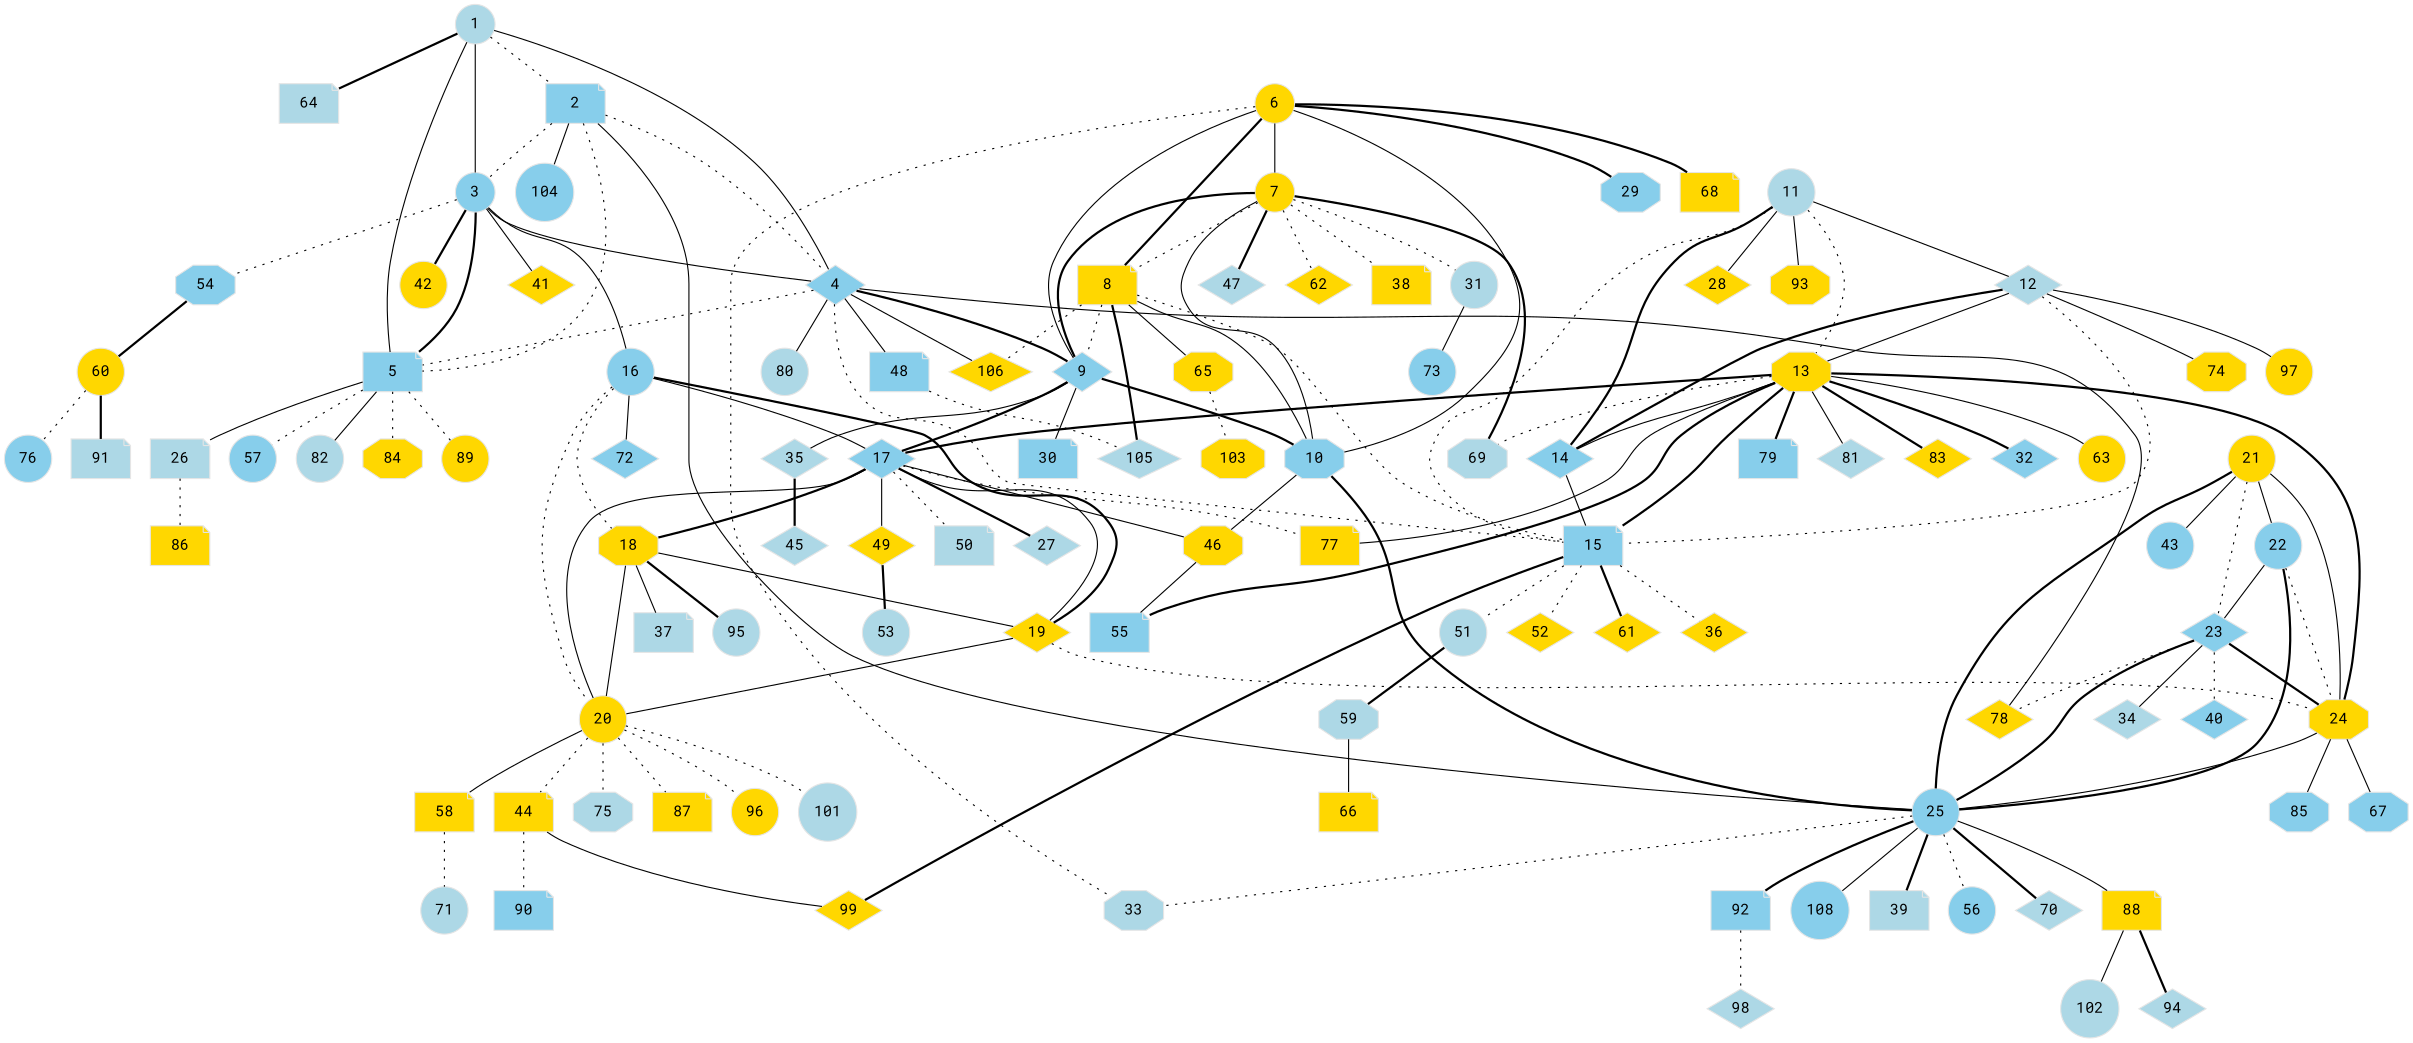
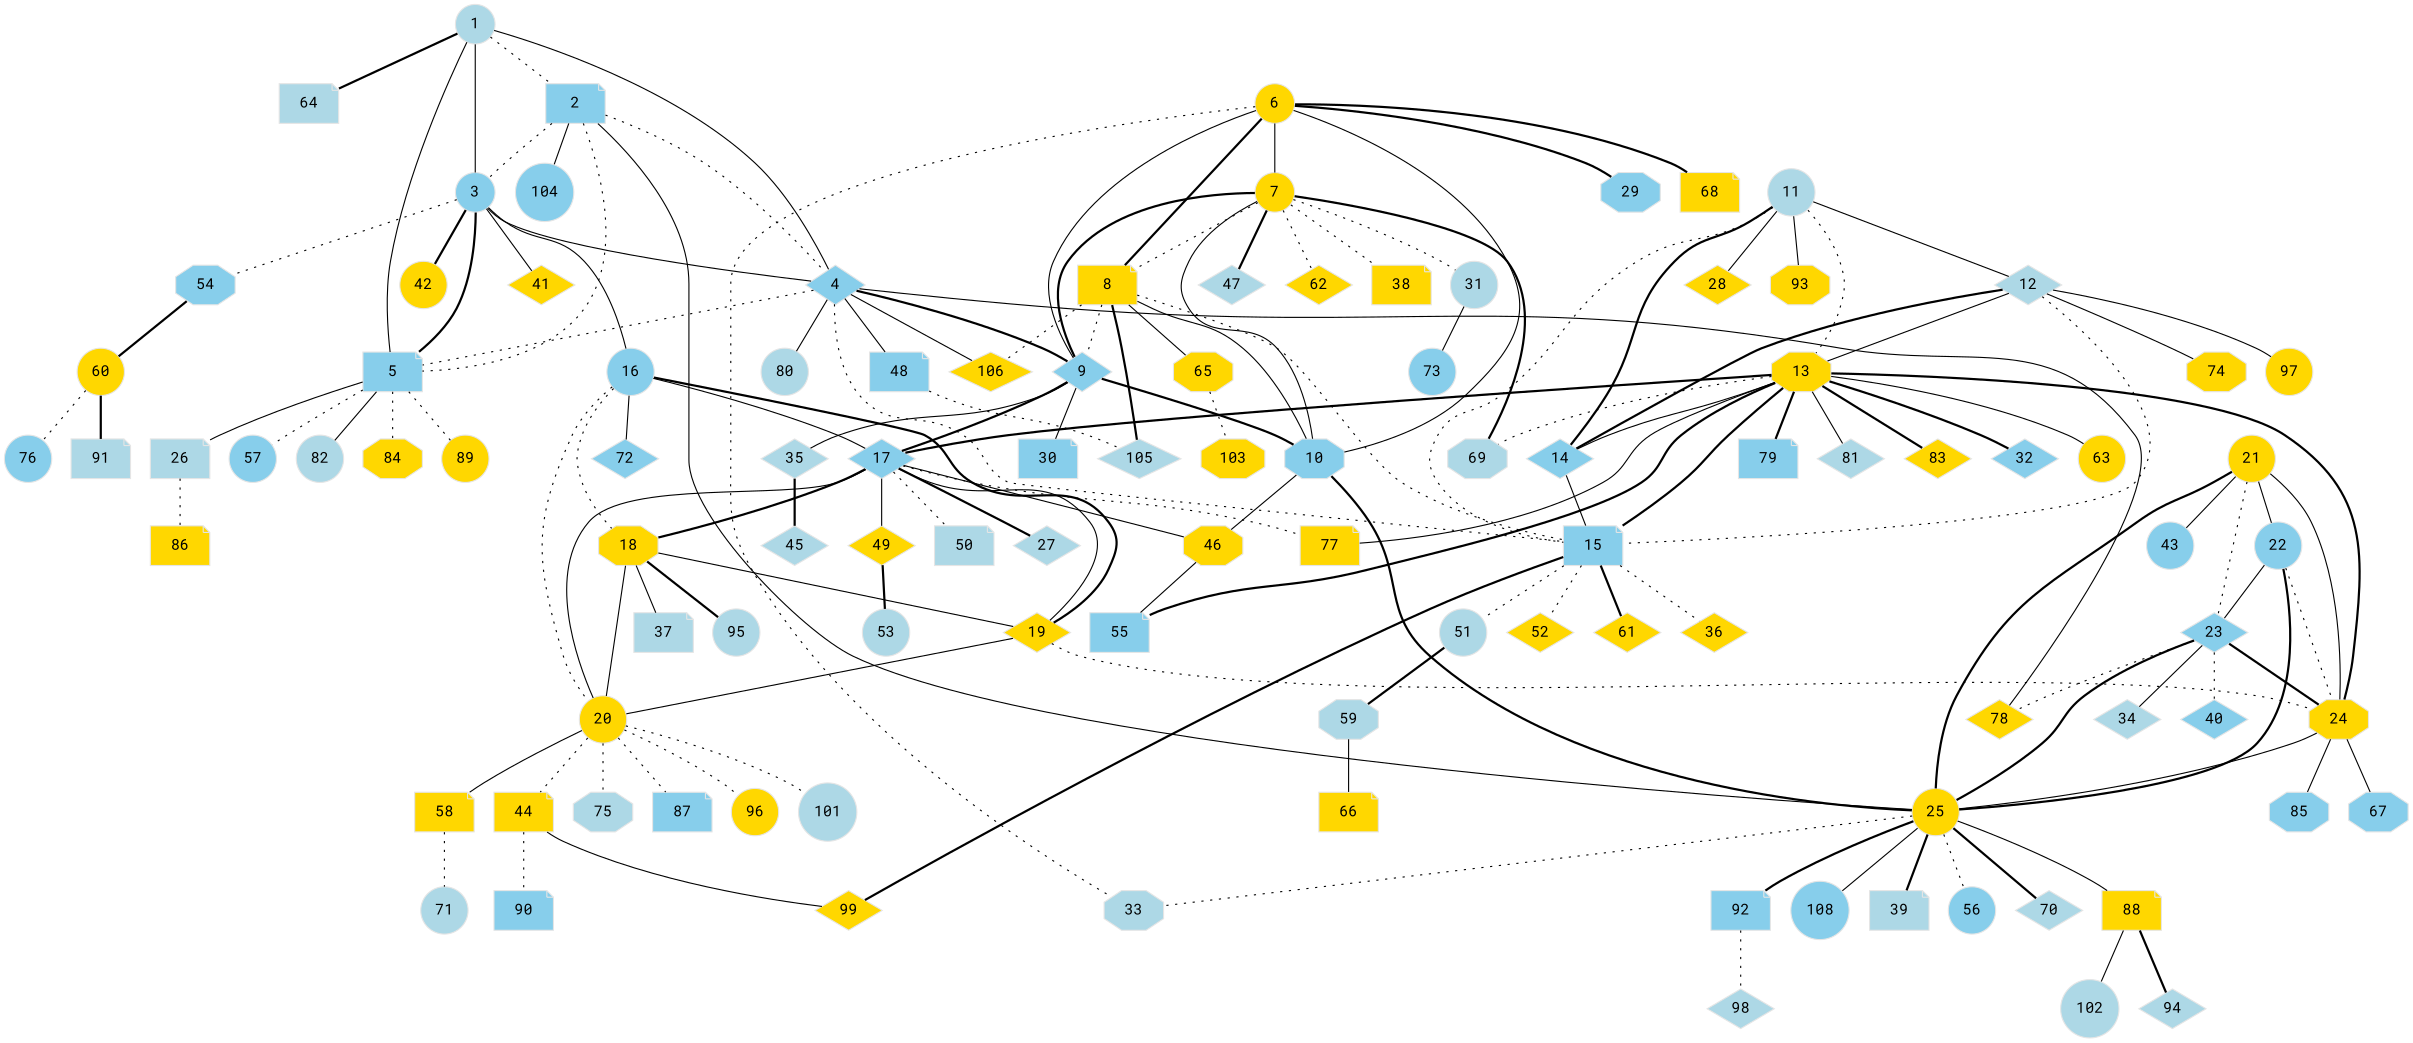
(682, 812) -> (682, 812)
(1936, 812) -> (1936, 812)
